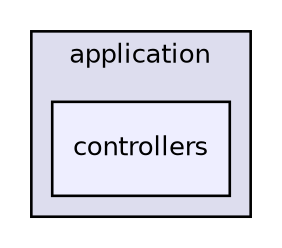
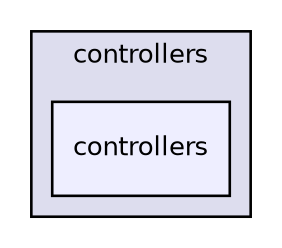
(141, 56) -> (141, 56)
